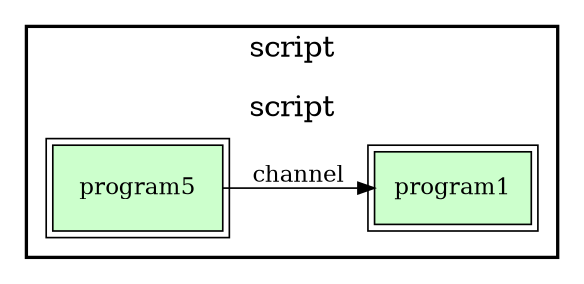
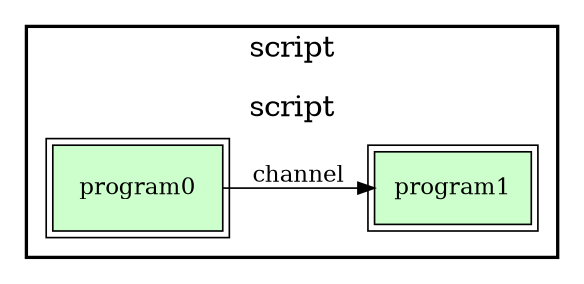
(138, 188) -> (138, 188)
